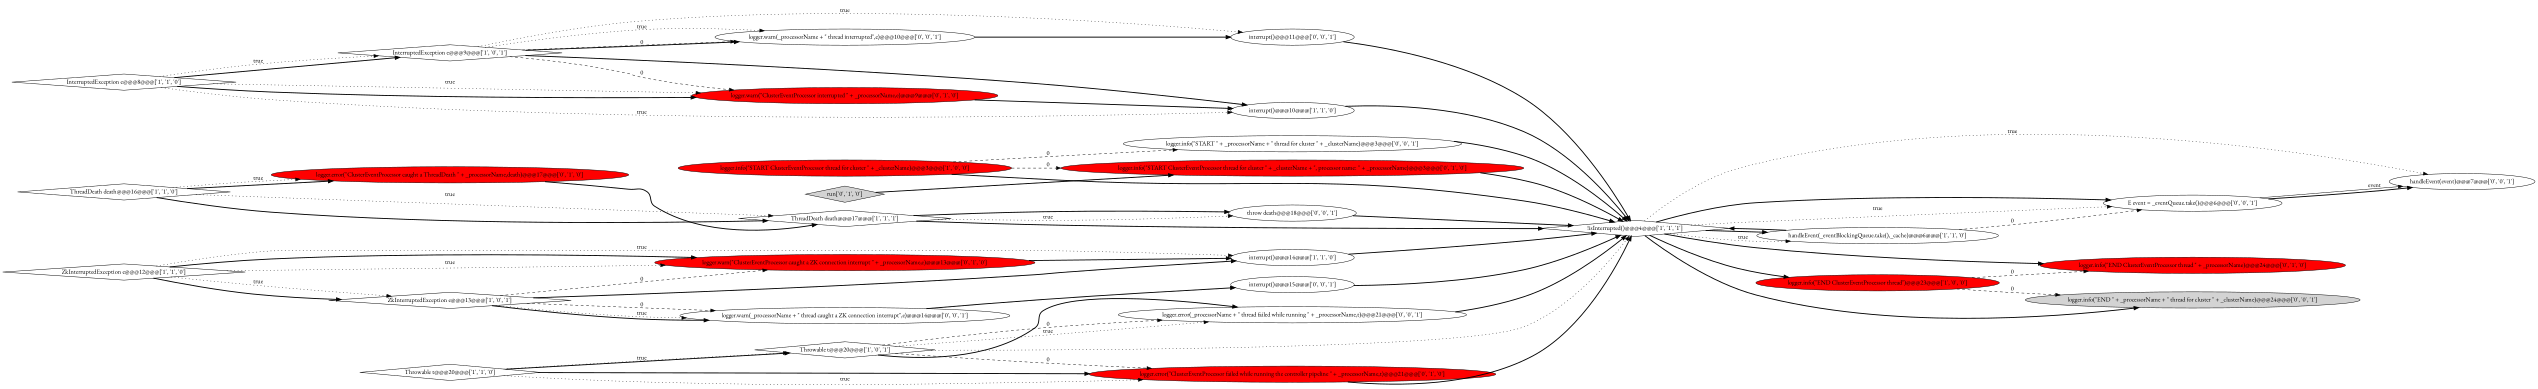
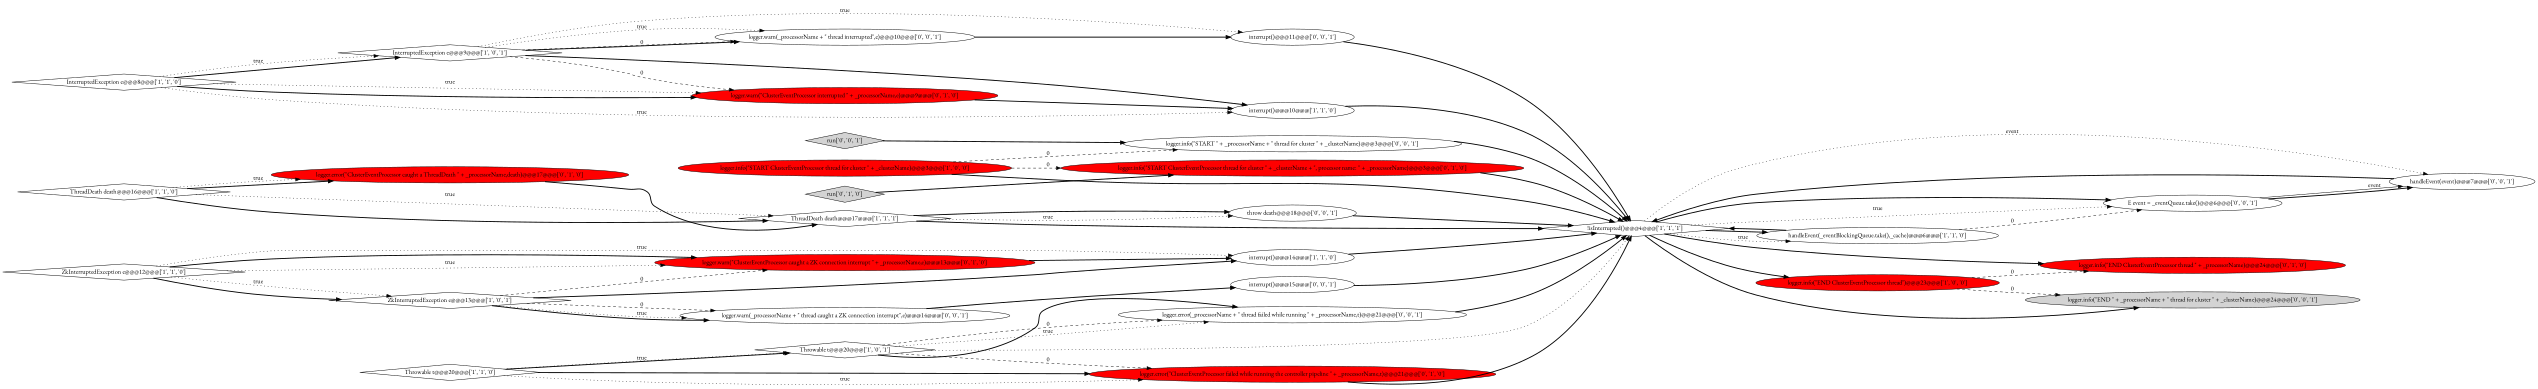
(2012, 131) -> (2012, 131)
none -> (845, 141)
none -> (2023, 177)
